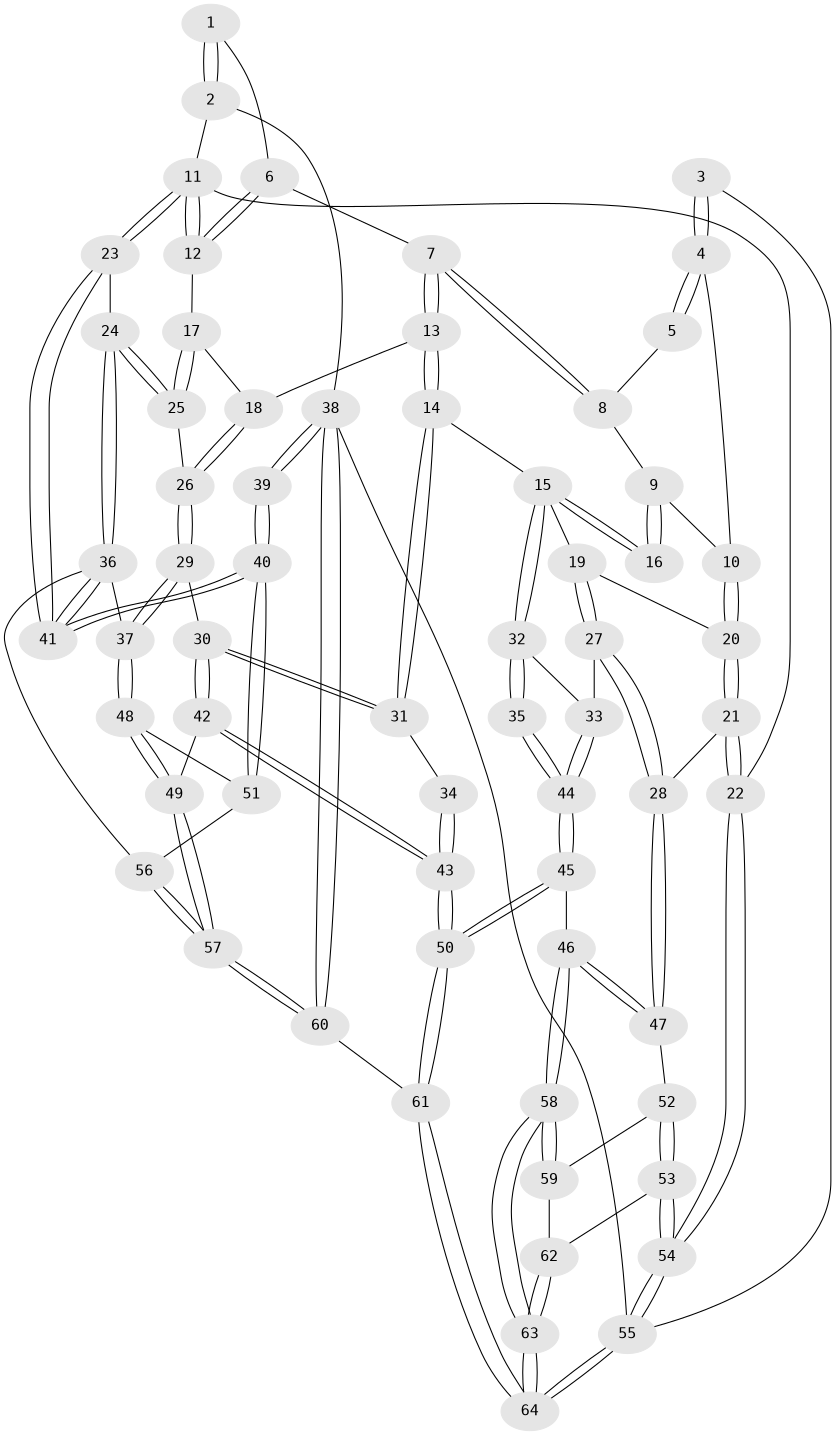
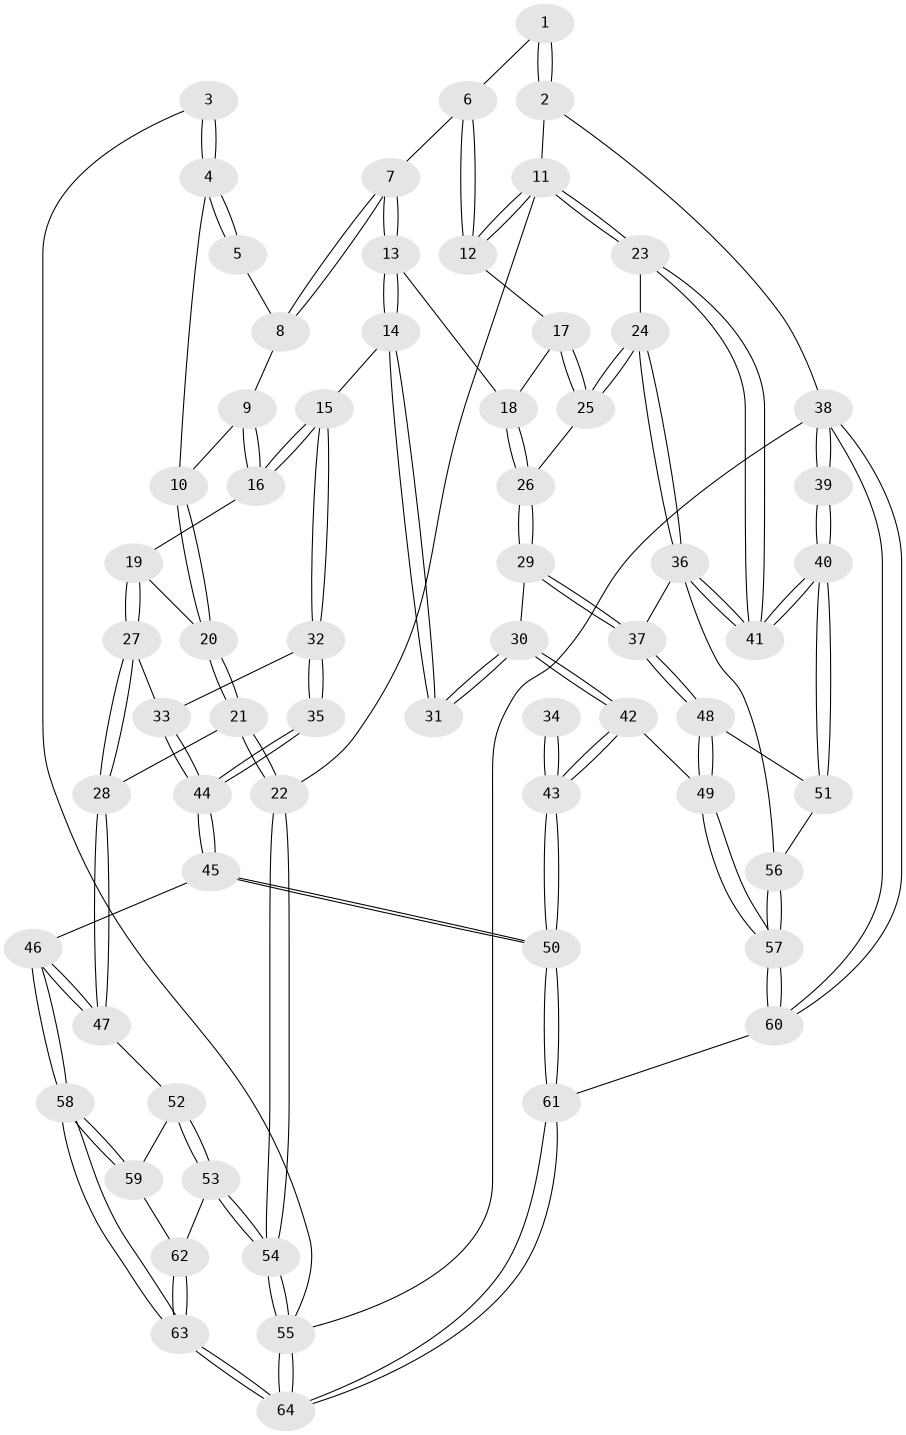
(560, 525) -> (199, 522)
(424, 756) -> none
